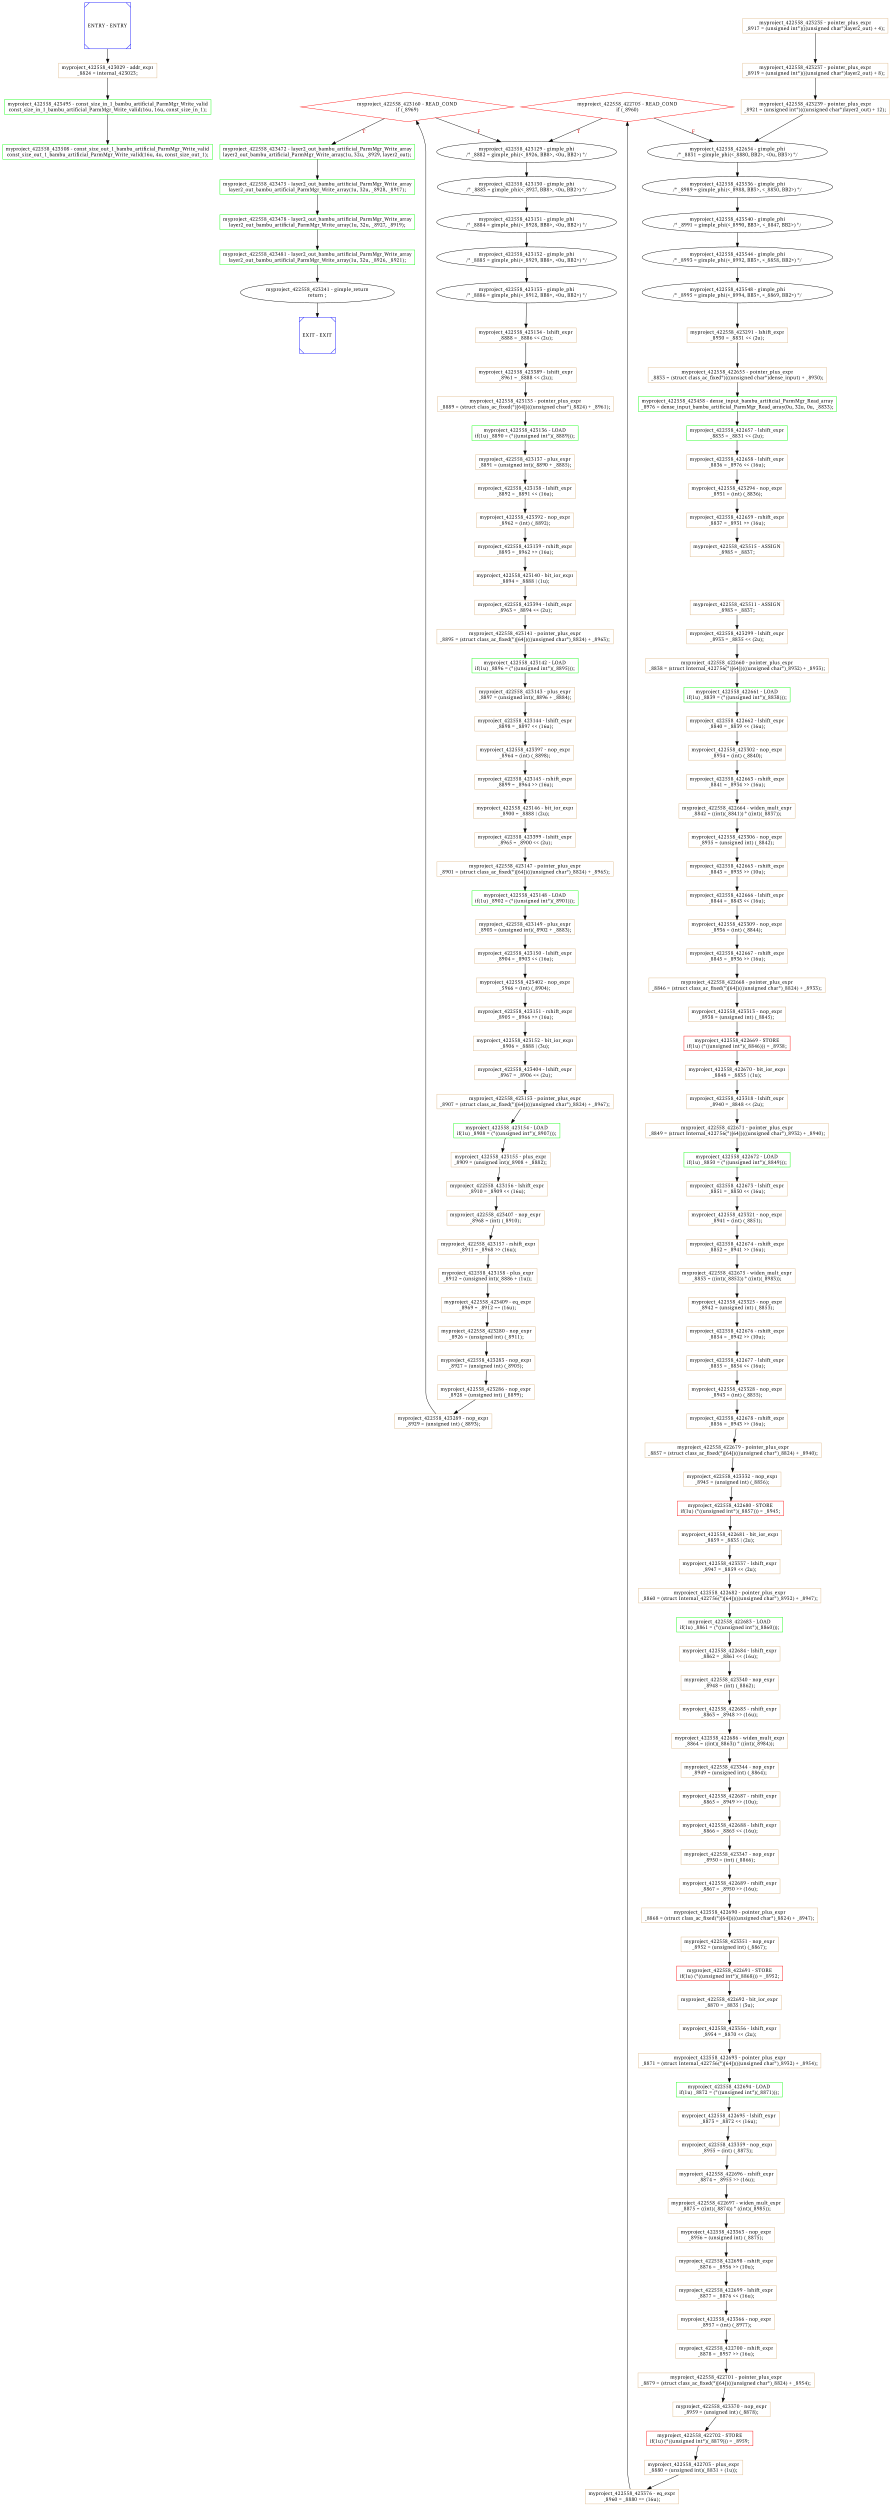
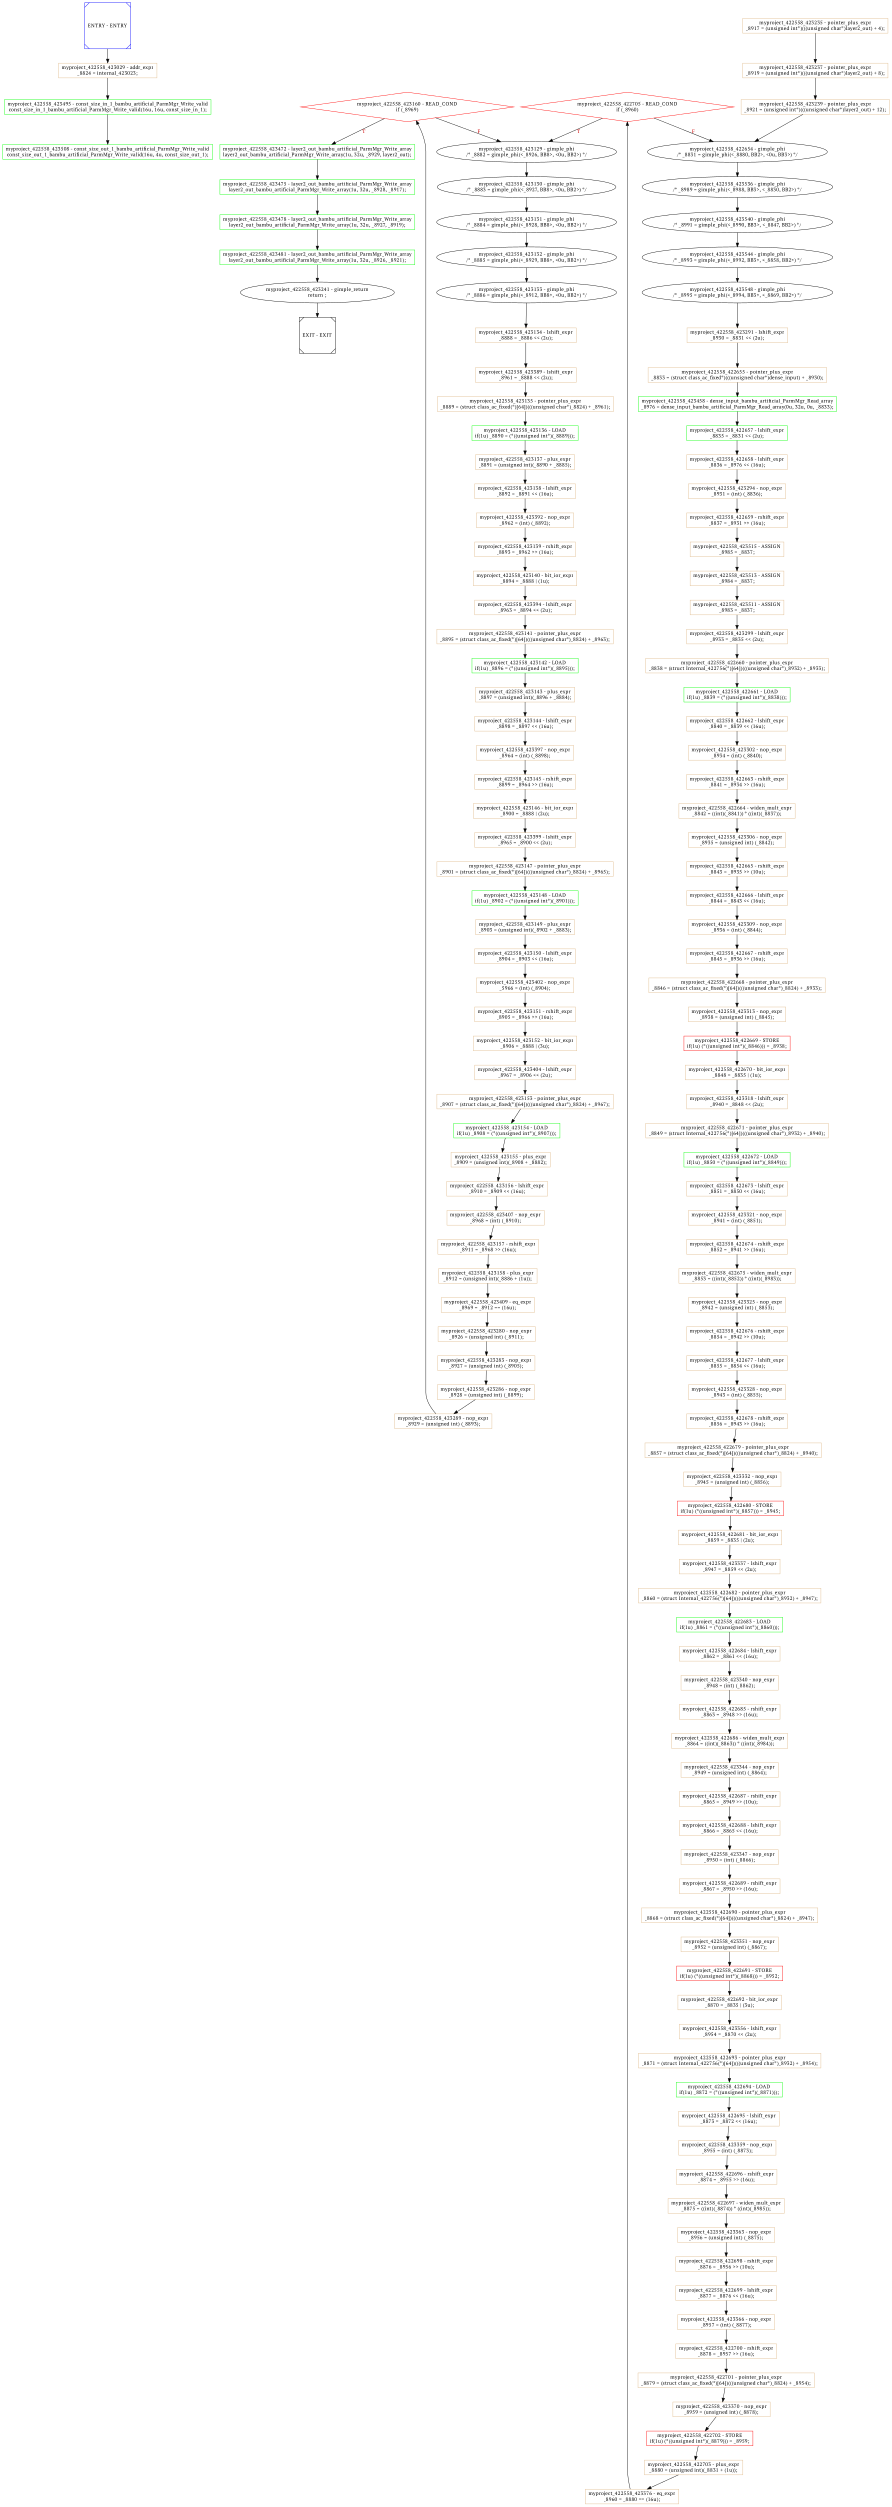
(317, 335) -> (317, 335)
none -> (737, 578)
(726, 2322) -> (726, 2322)
